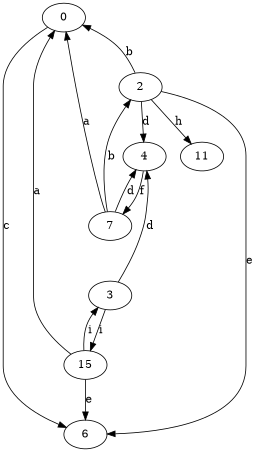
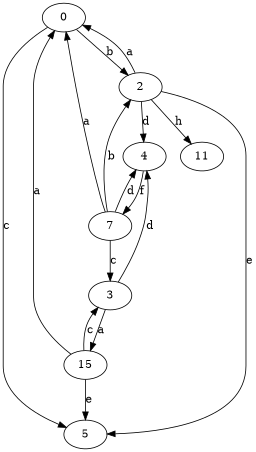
none -> (99, 50)
(130, 52) -> (130, 52)
none -> (110, 257)
(90, 330) -> (90, 330)
(101, 330) -> (101, 330)
(85, 434) -> (85, 434)
